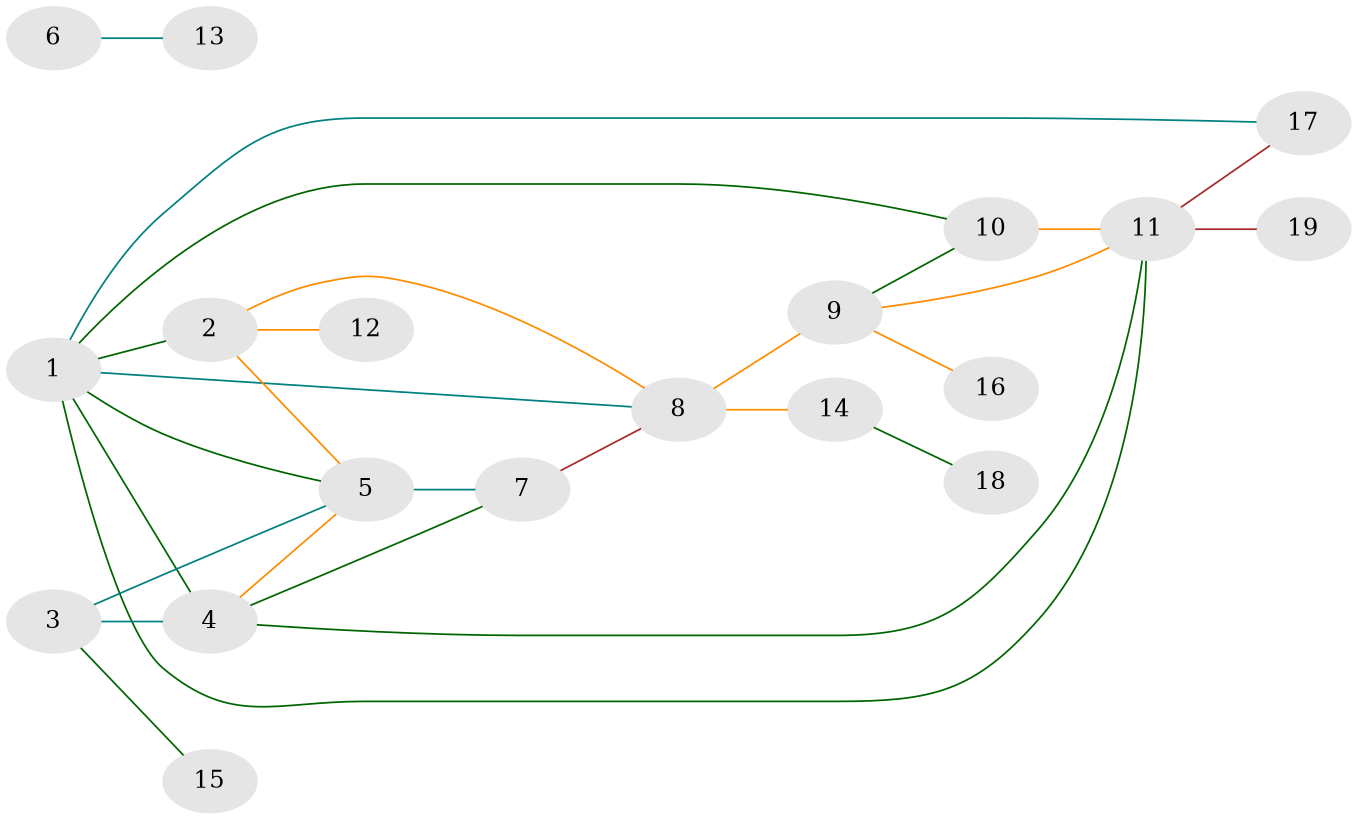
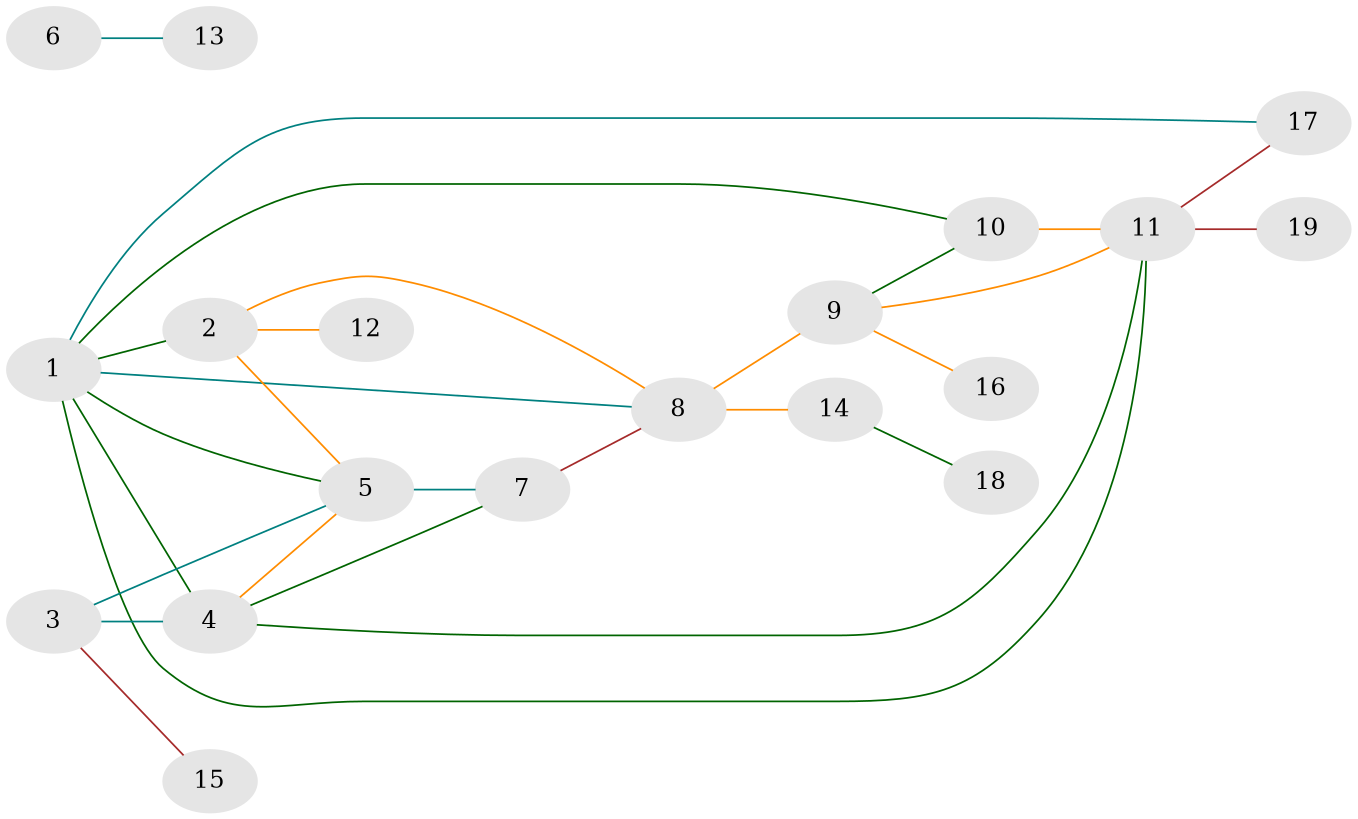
(132, 702) -> (132, 702)
